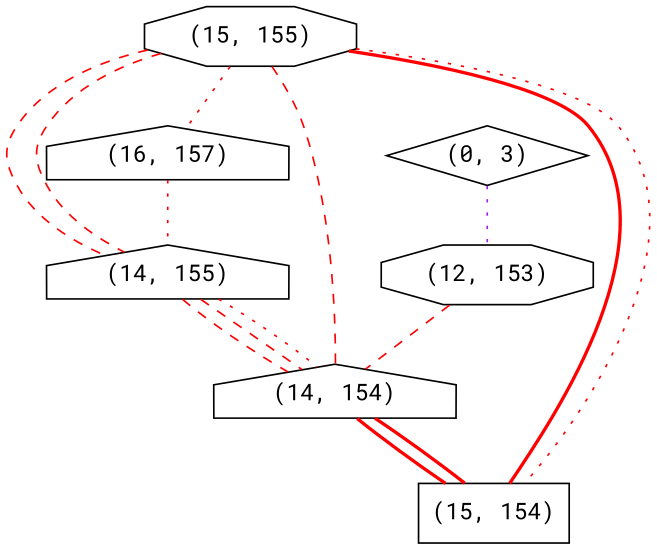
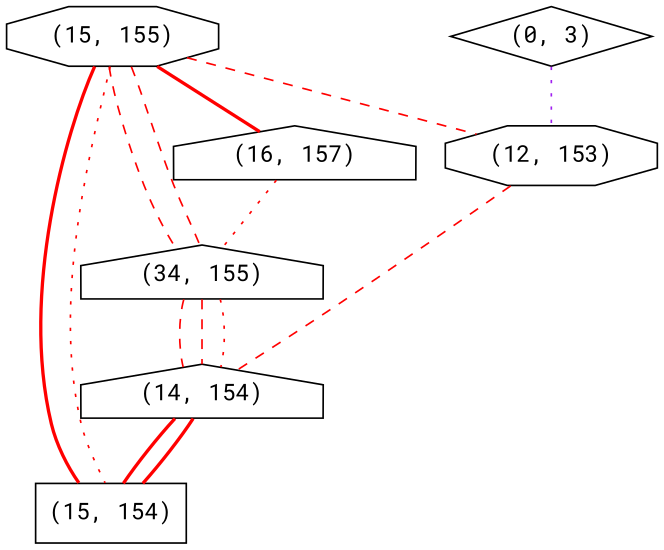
(208, 98) -> (208, 99)
(324, 210) -> (332, 96)
(168, 275) -> (202, 275)
